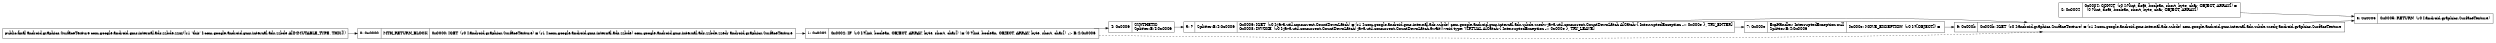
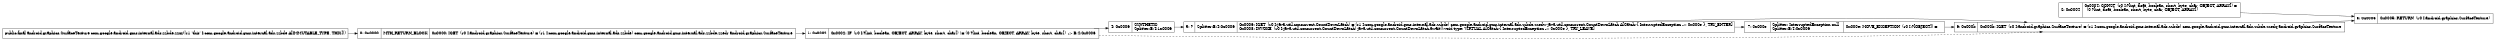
(1807, 25) -> (1806, 25)
(1153, 29) -> (1153, 29)
